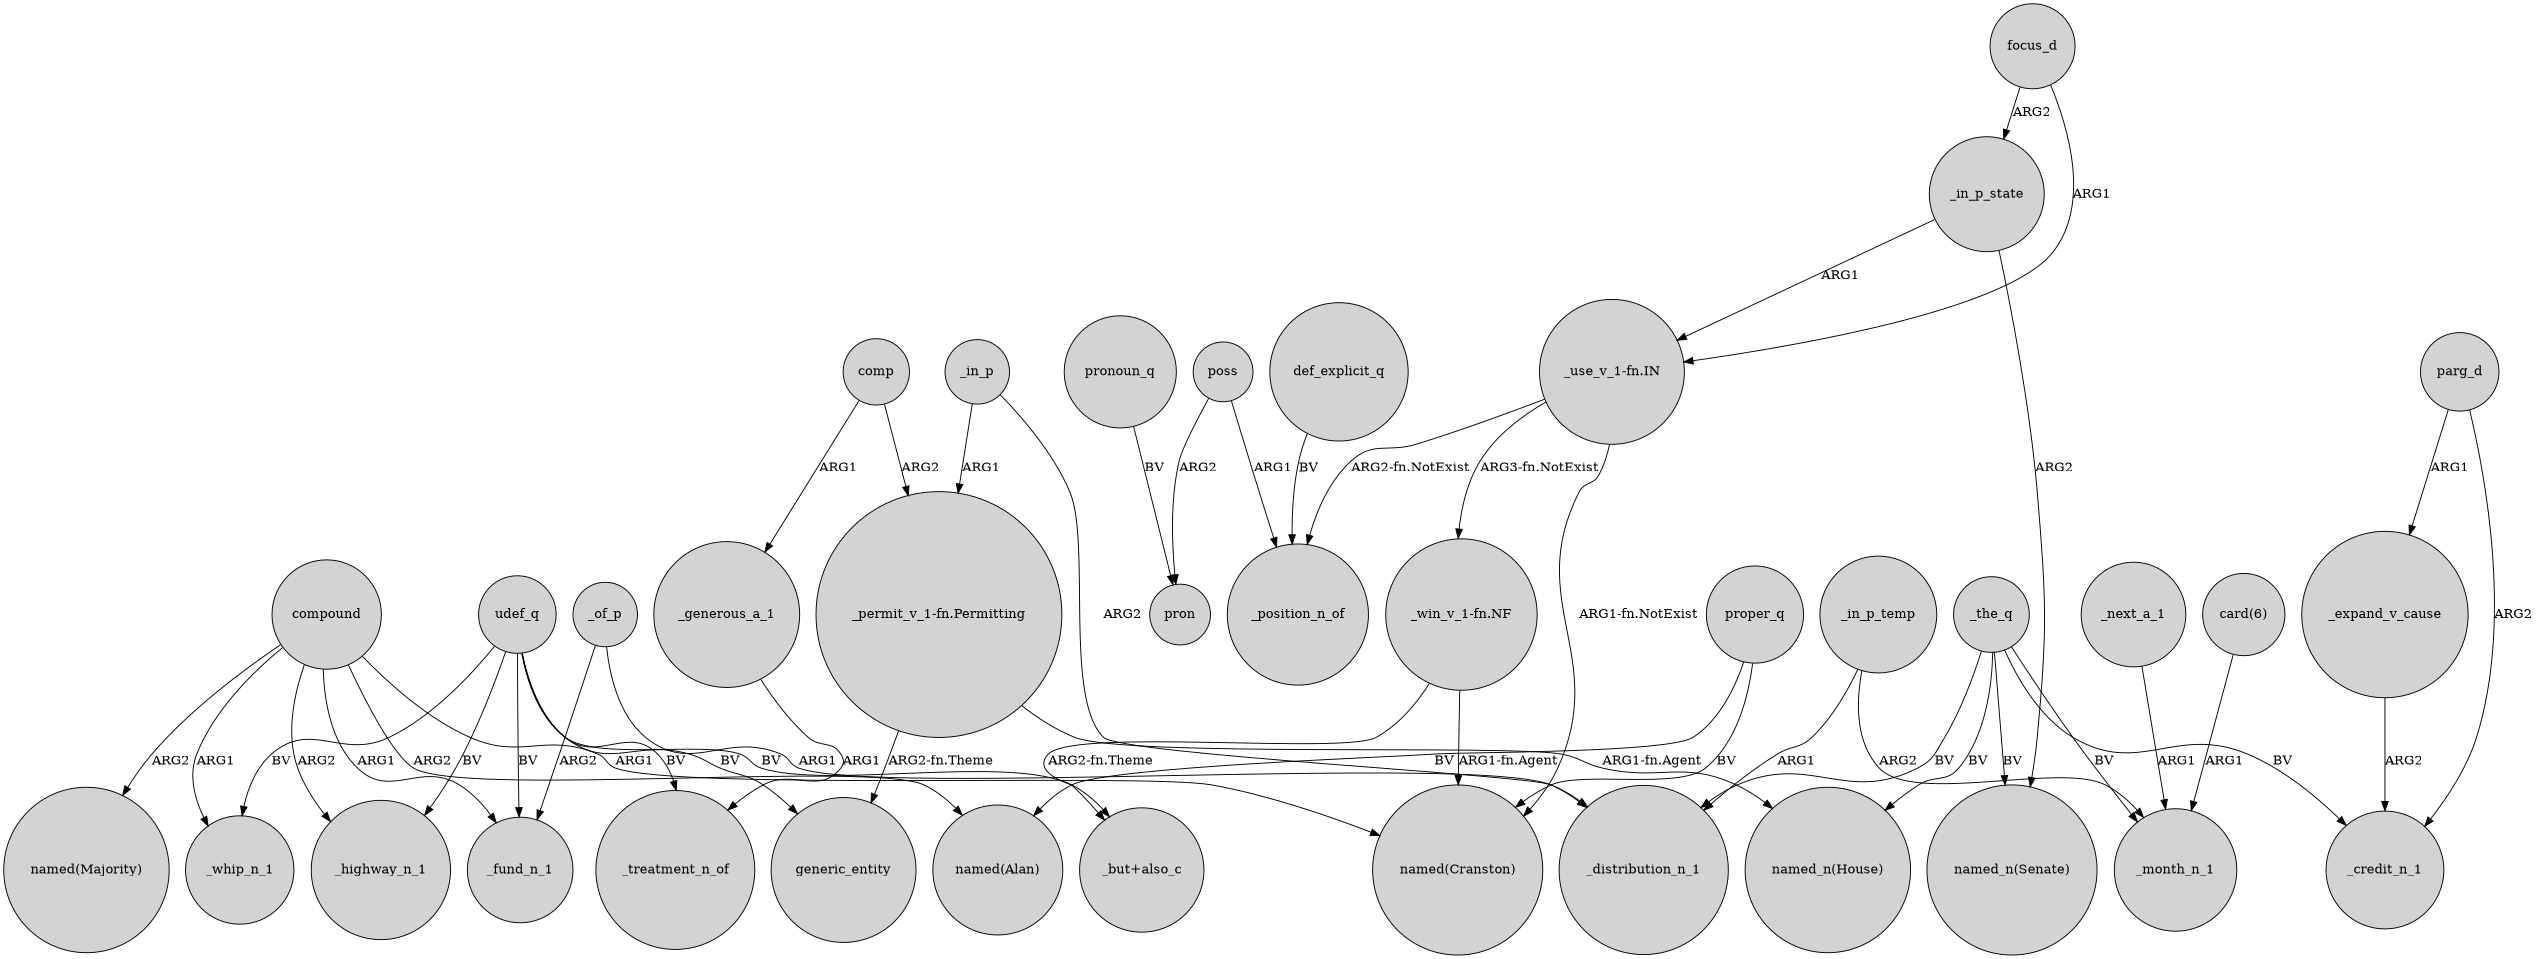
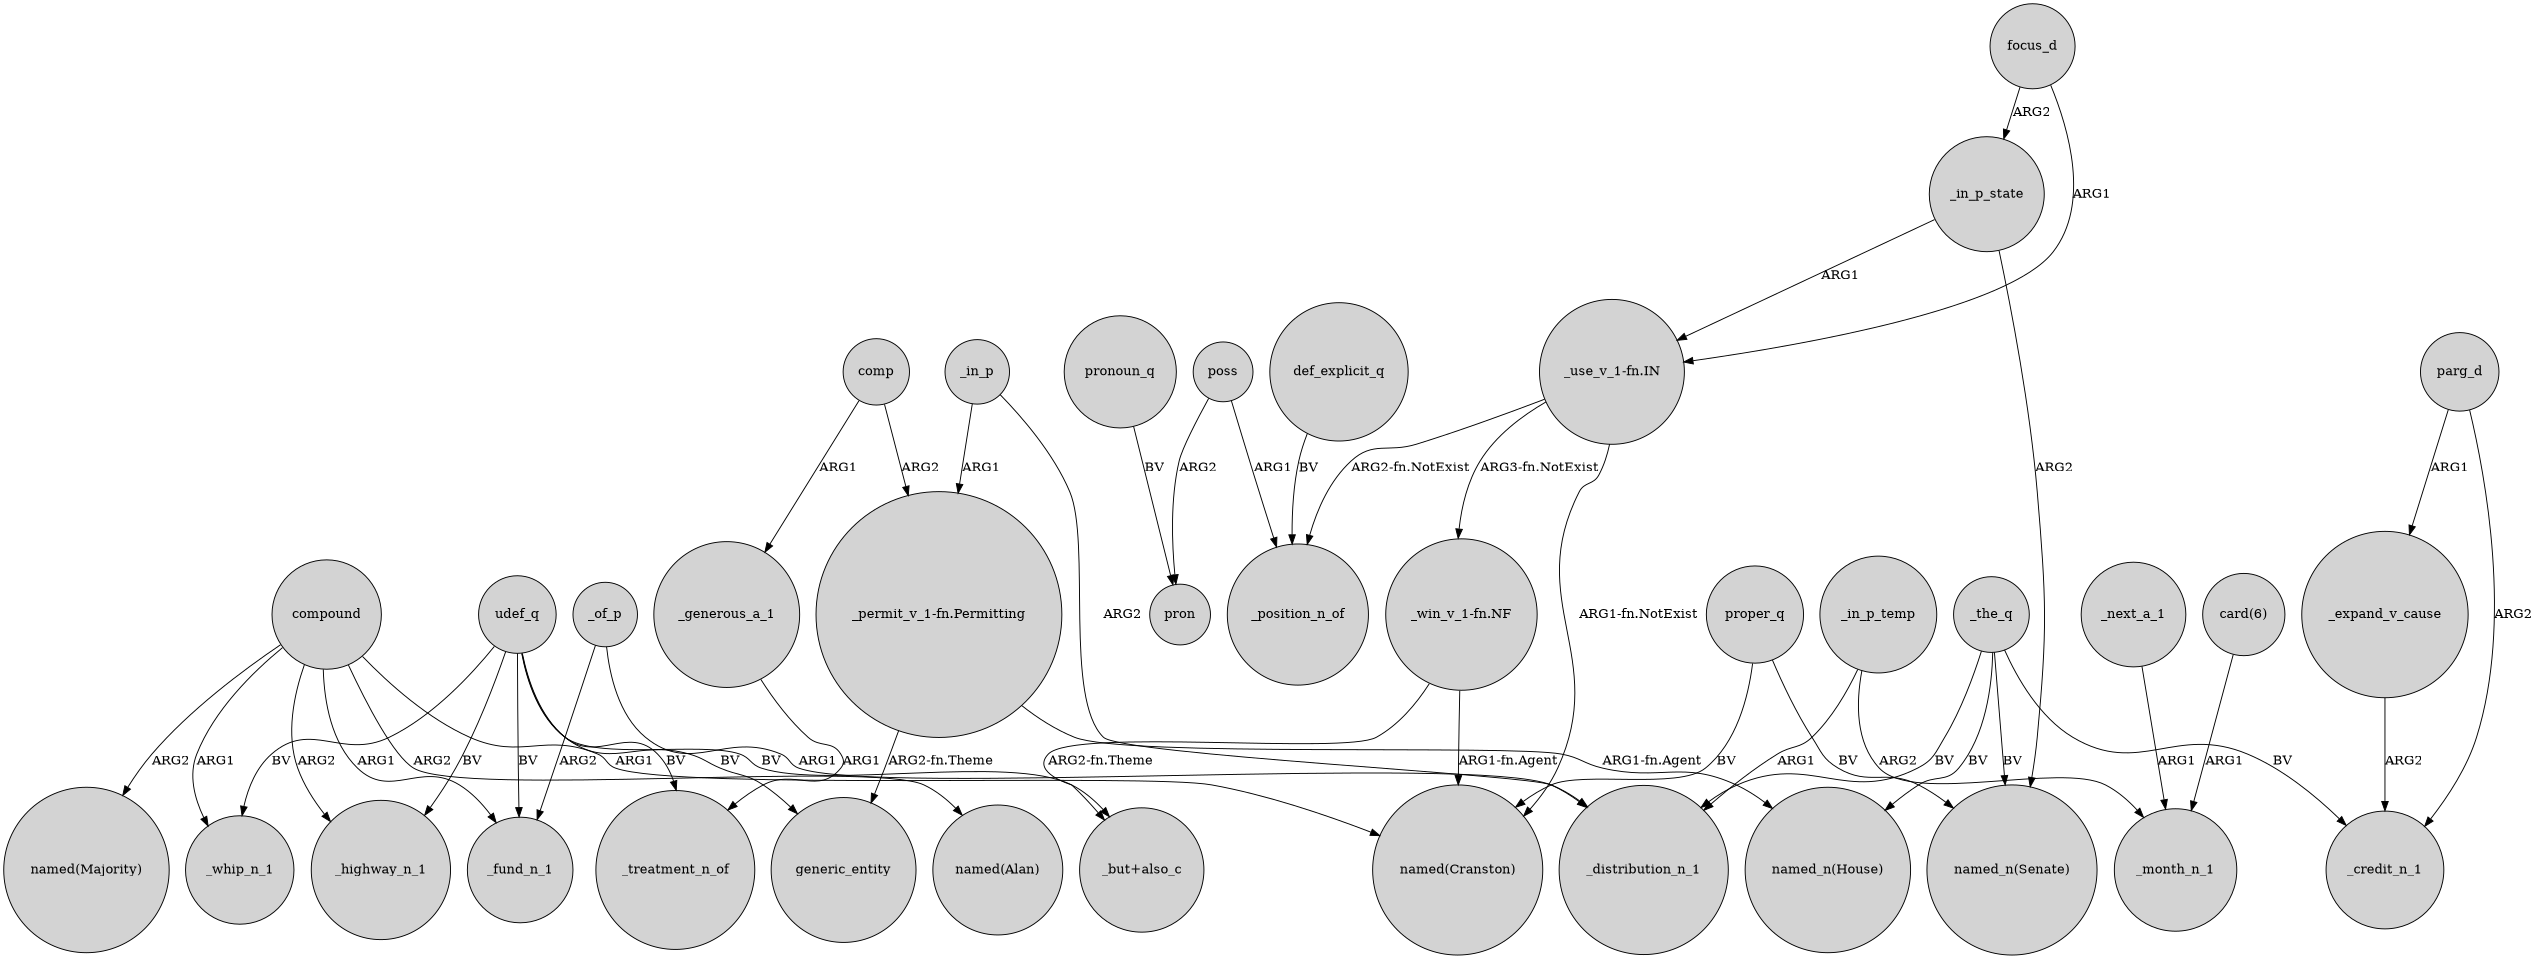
(2060, 719) -> none
(1409, 756) -> (1833, 765)
